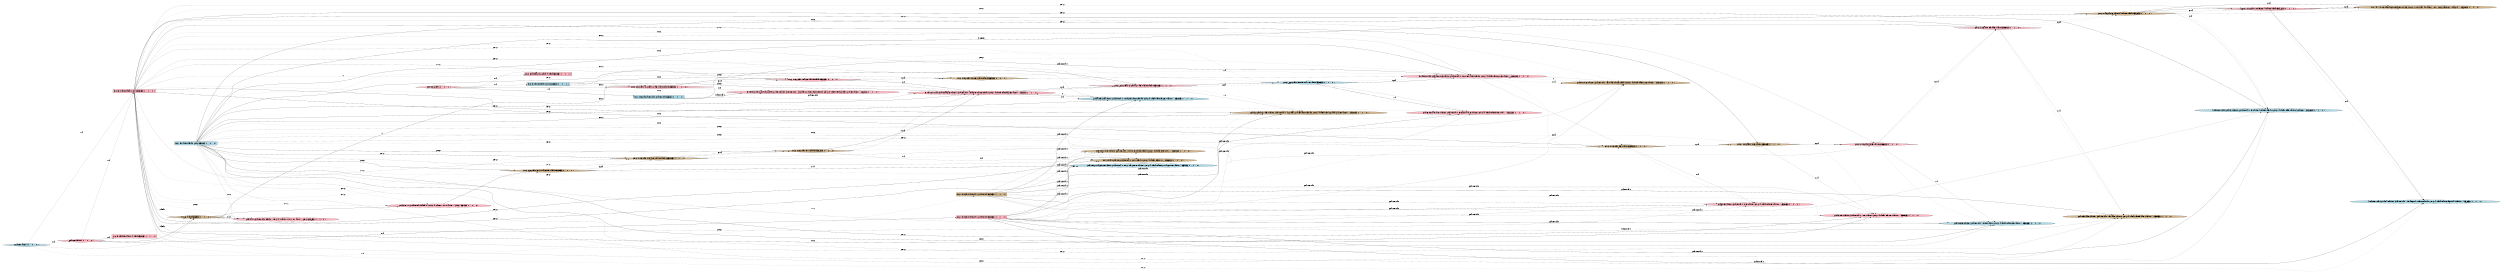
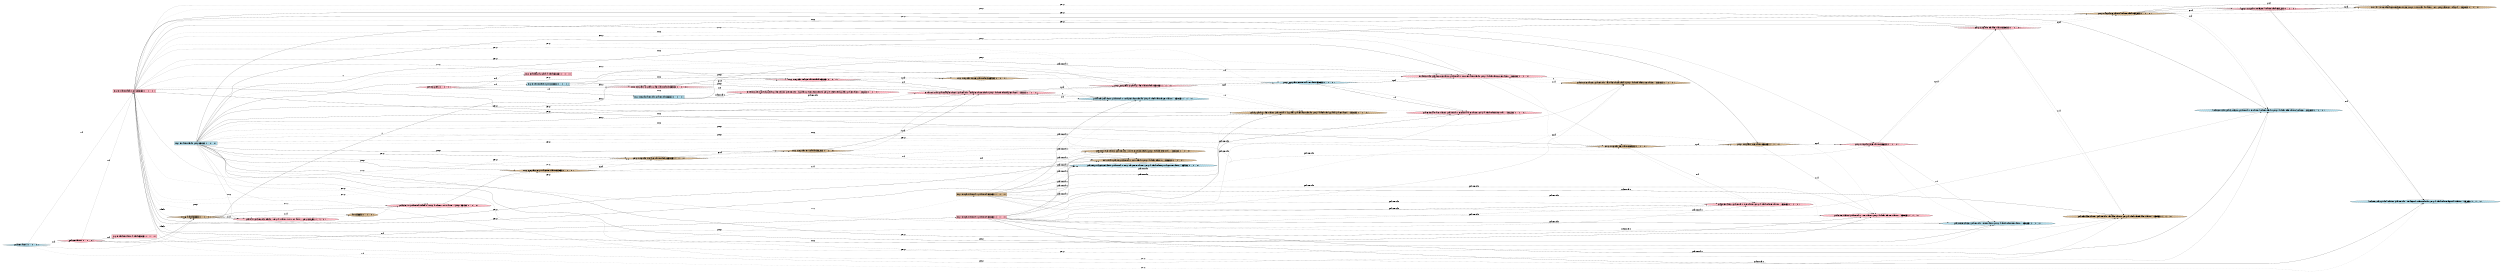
(982, 38) -> (982, 38)
none -> (363, 215)
